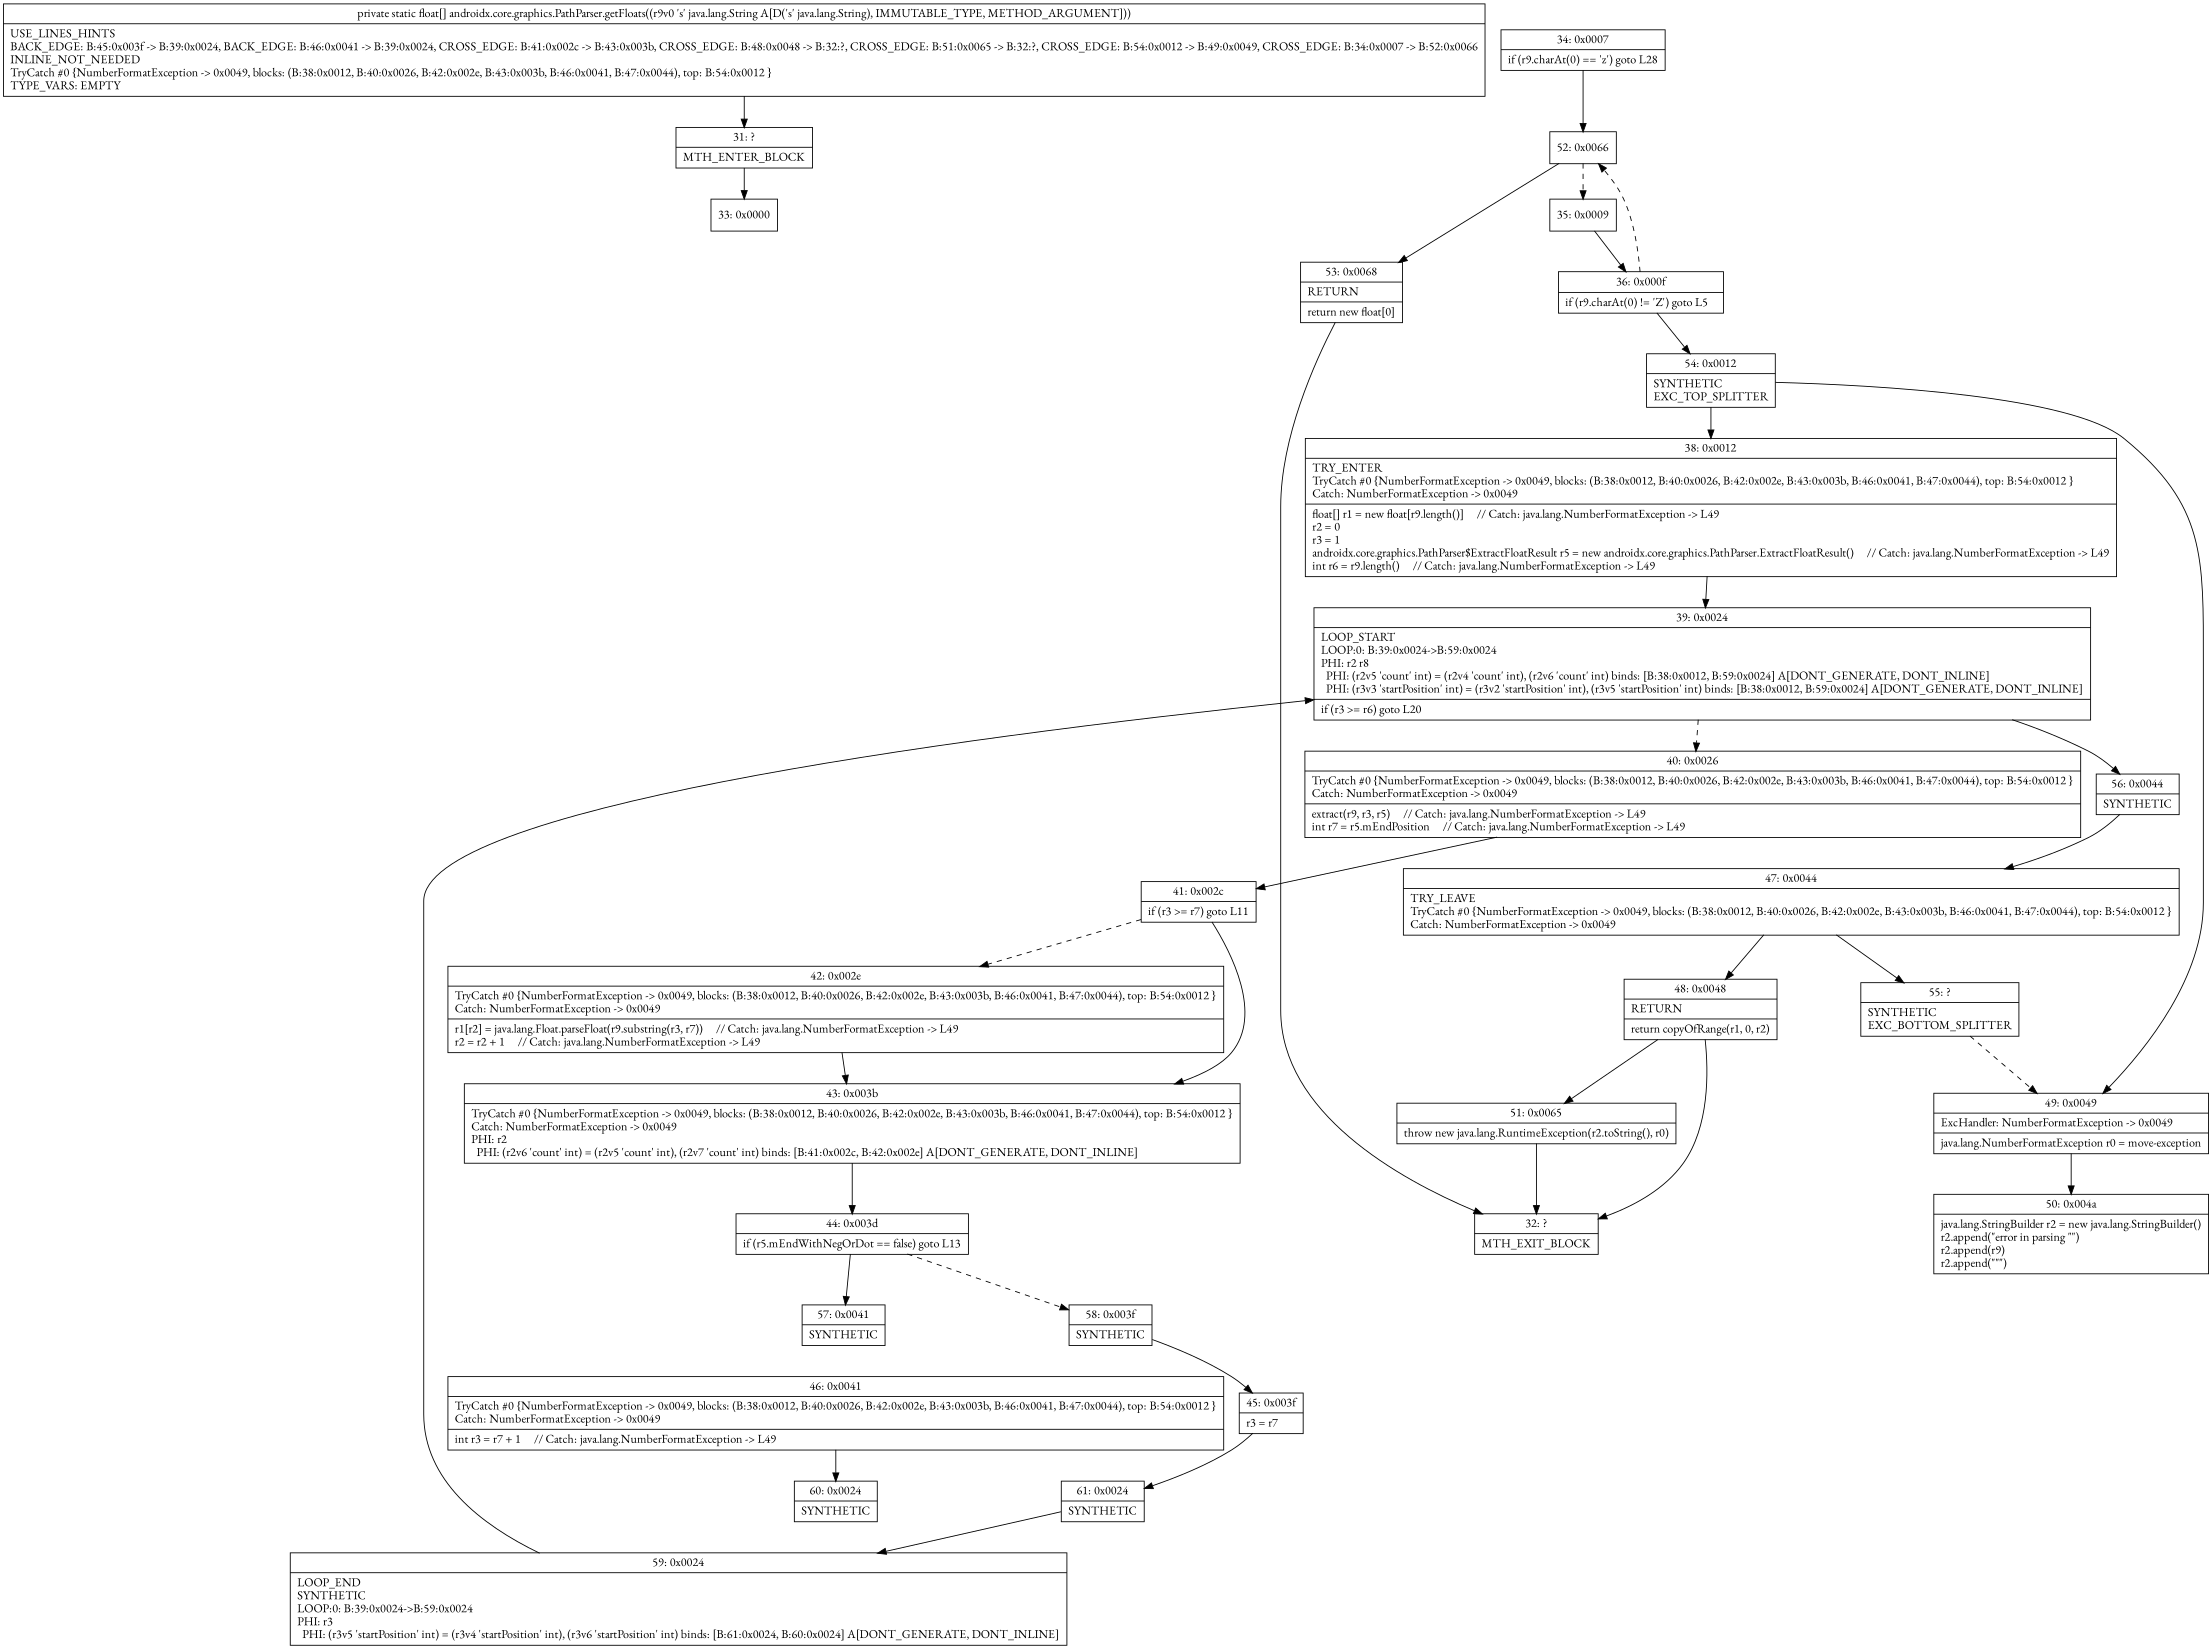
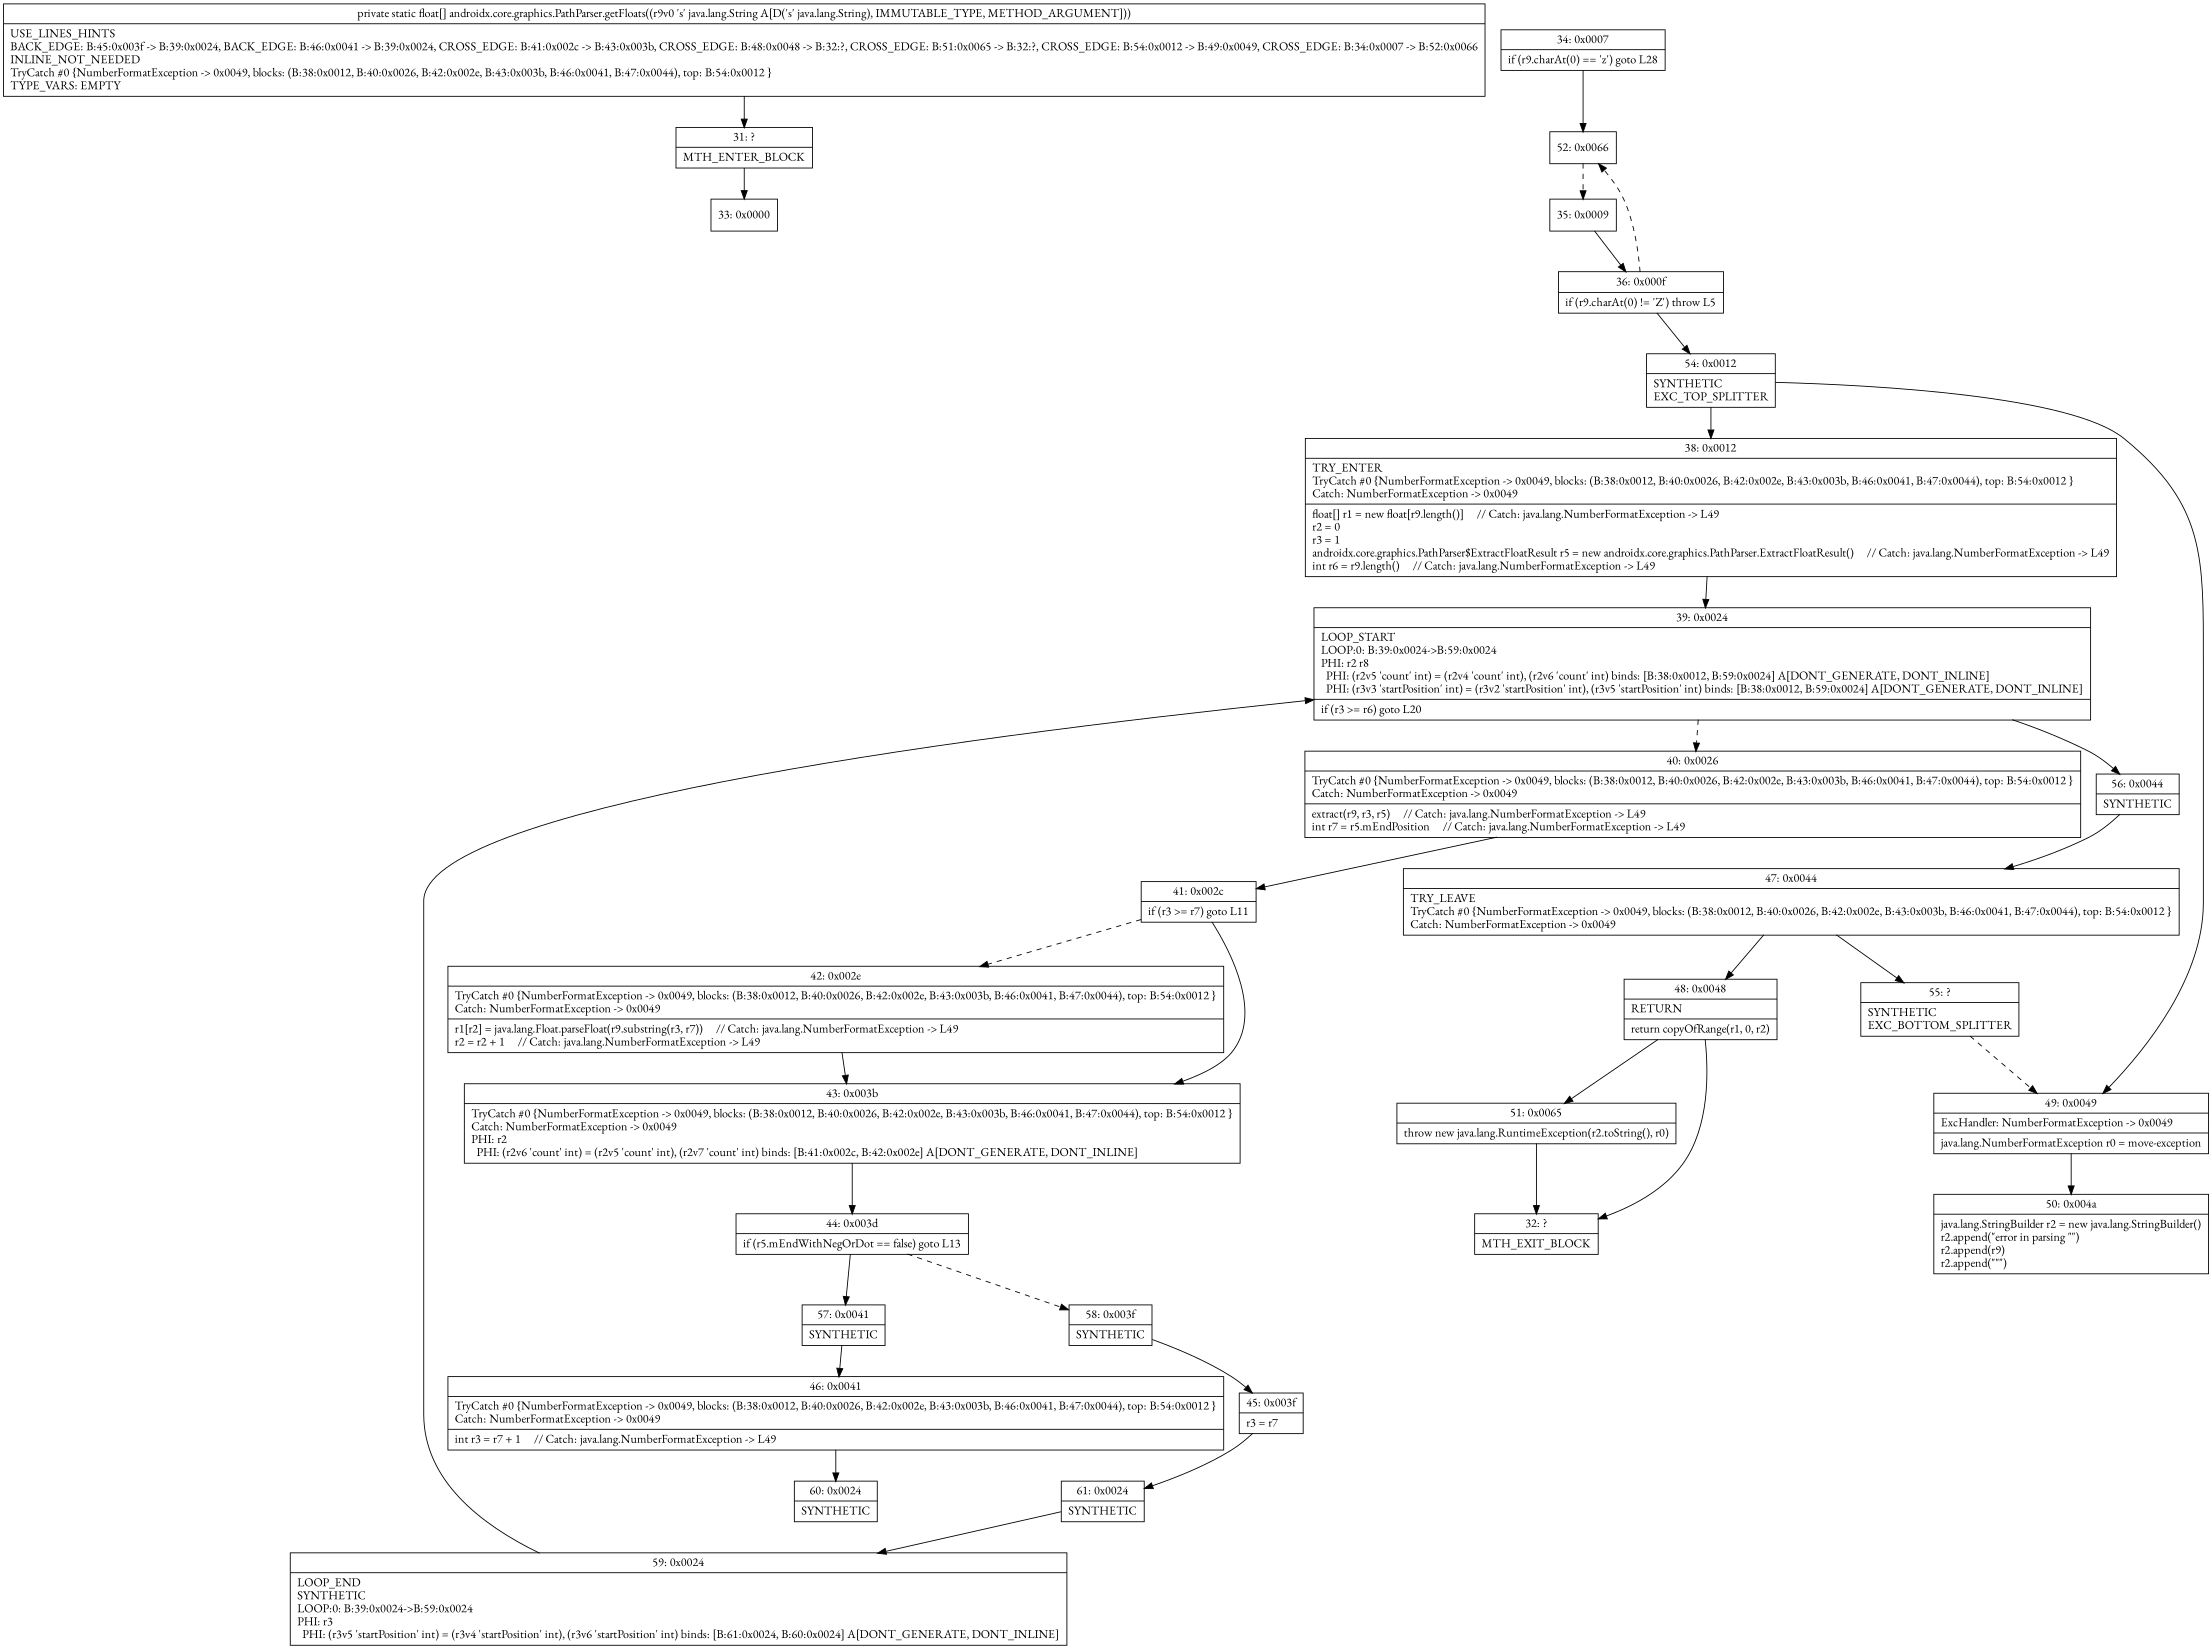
(1352, 292) -> none
(1637, 302) -> (1641, 302)
none -> (841, 1357)
